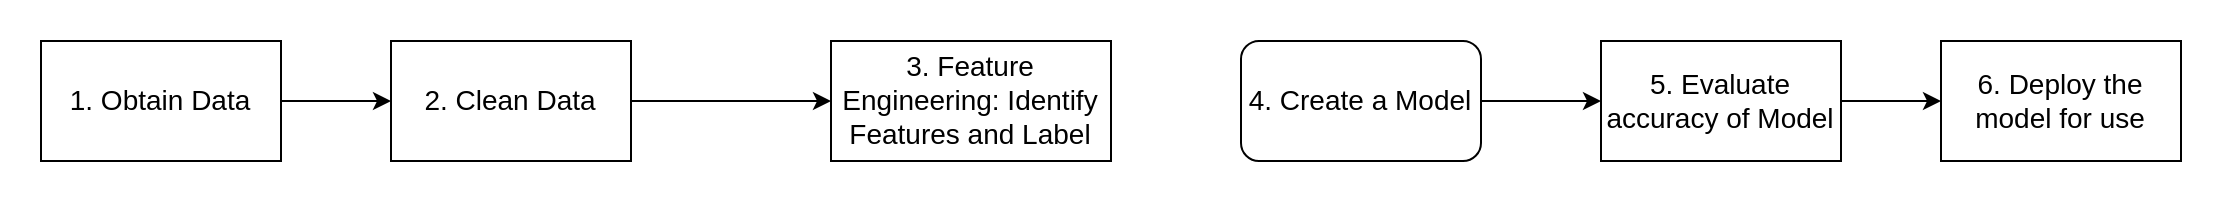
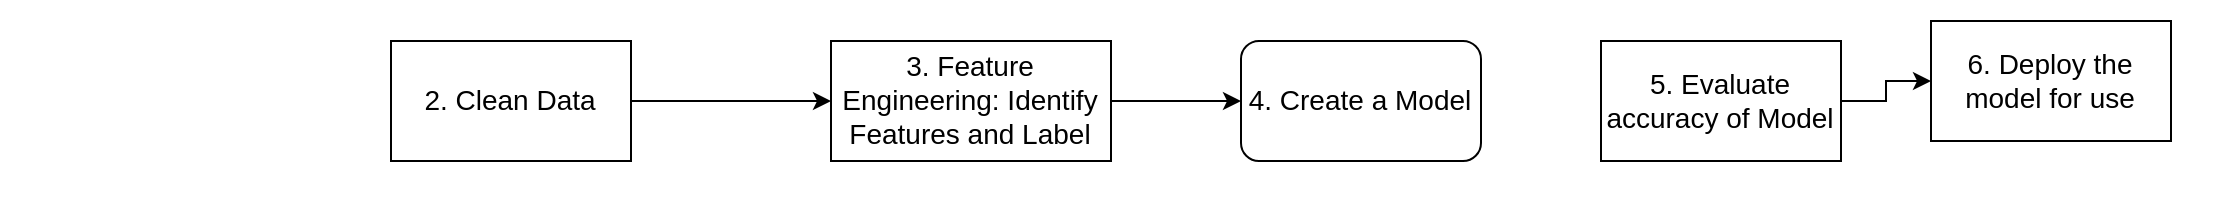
(161, 101) -> none
(329, 101) -> none
none -> (1169, 101)
(1534, 101) -> none
(2061, 101) -> (2051, 81)
